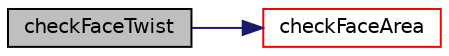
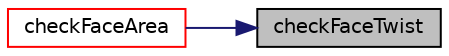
(217, 28) -> (211, 28)
